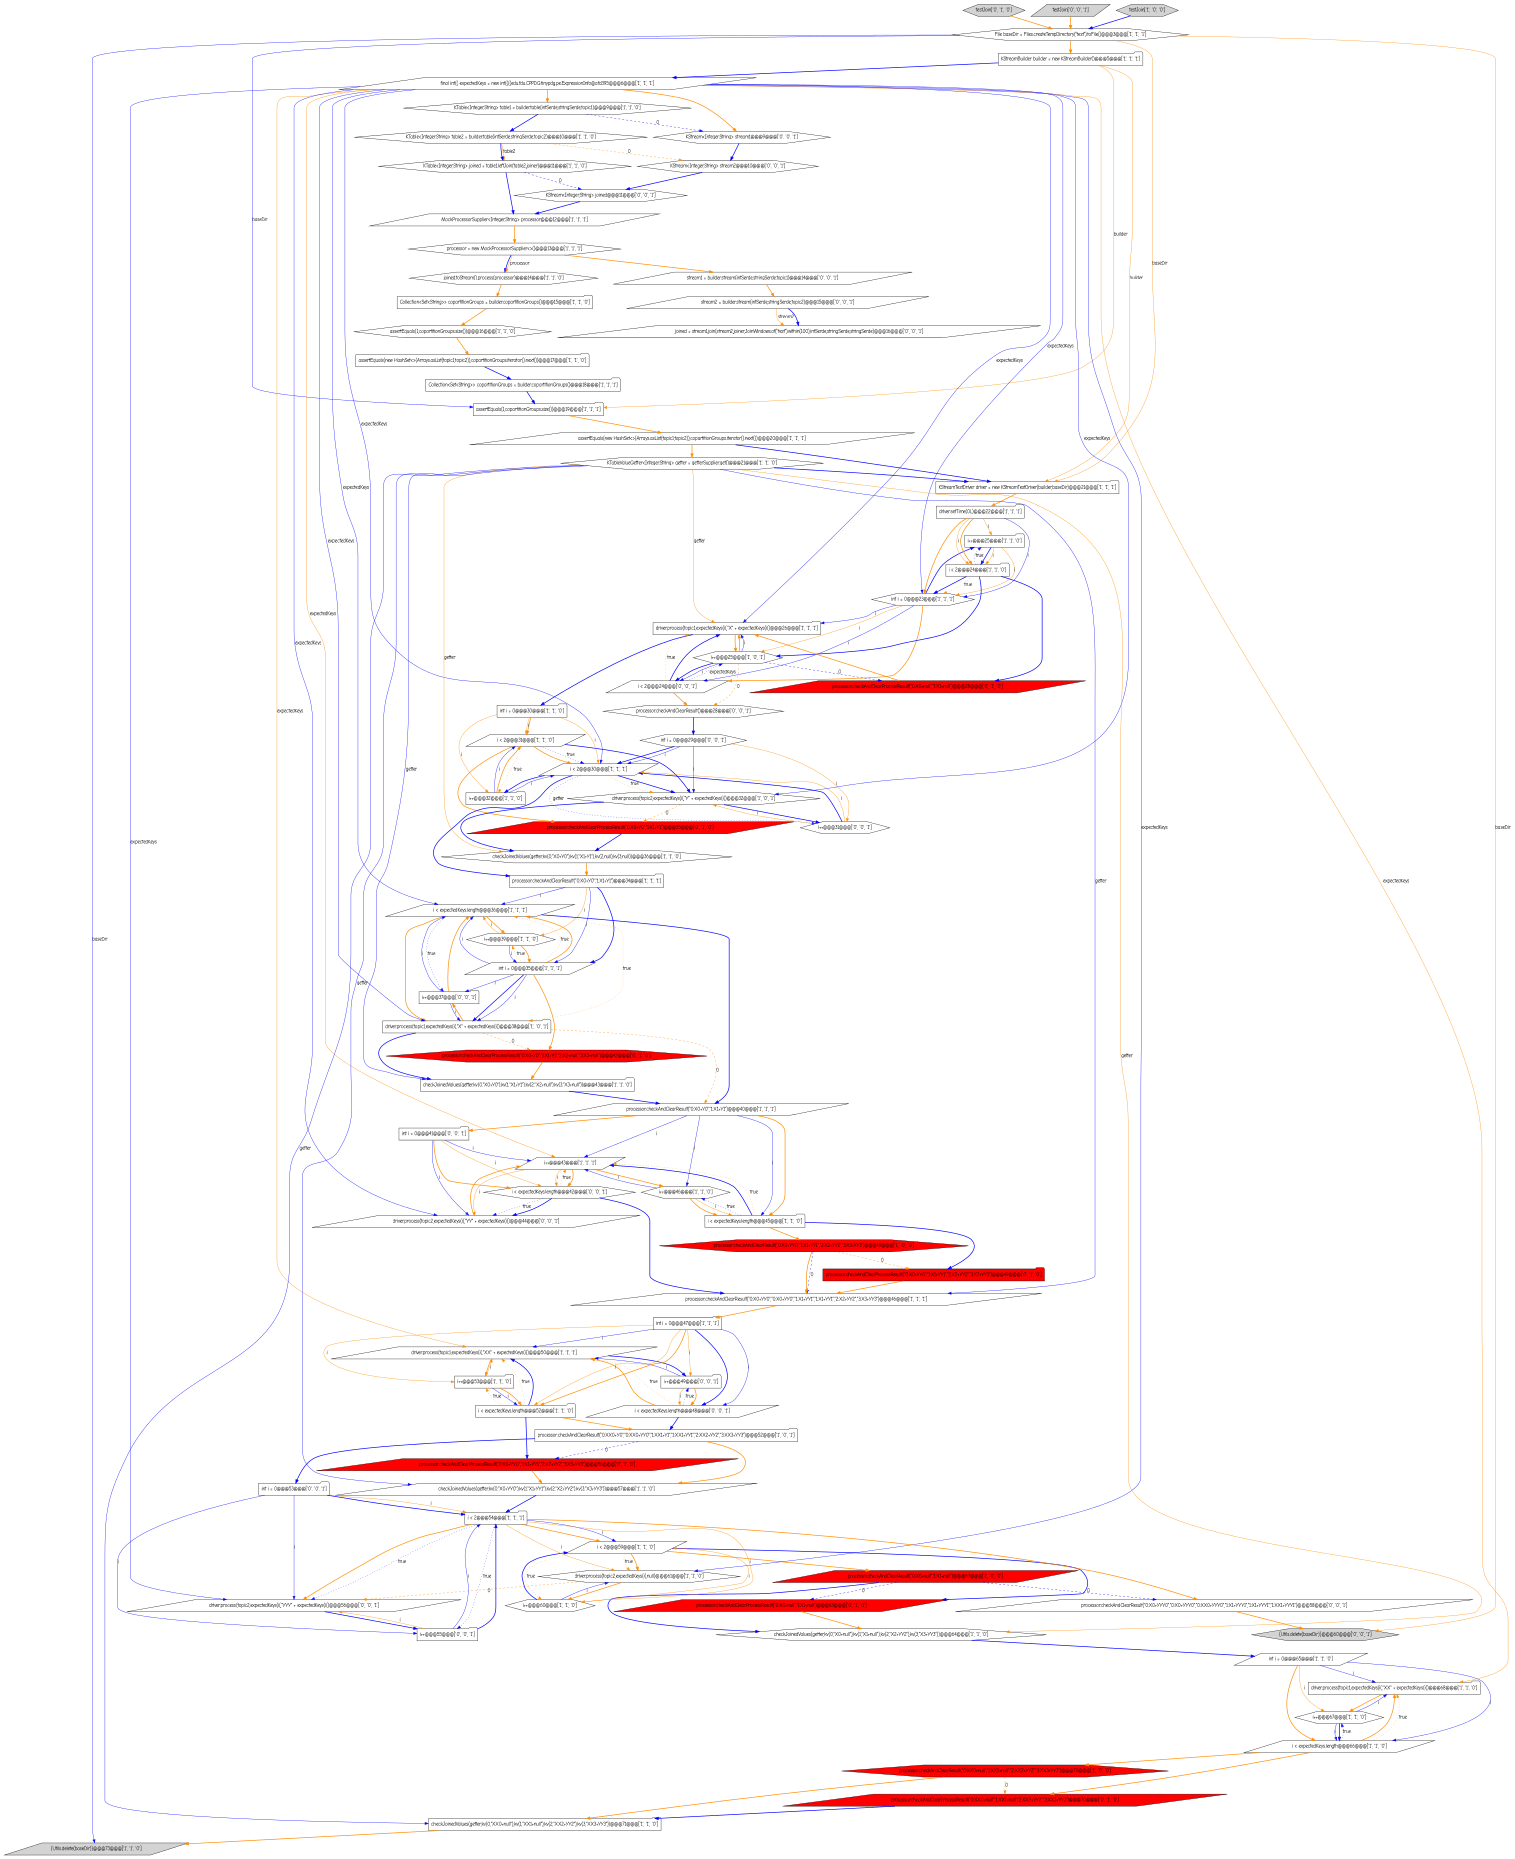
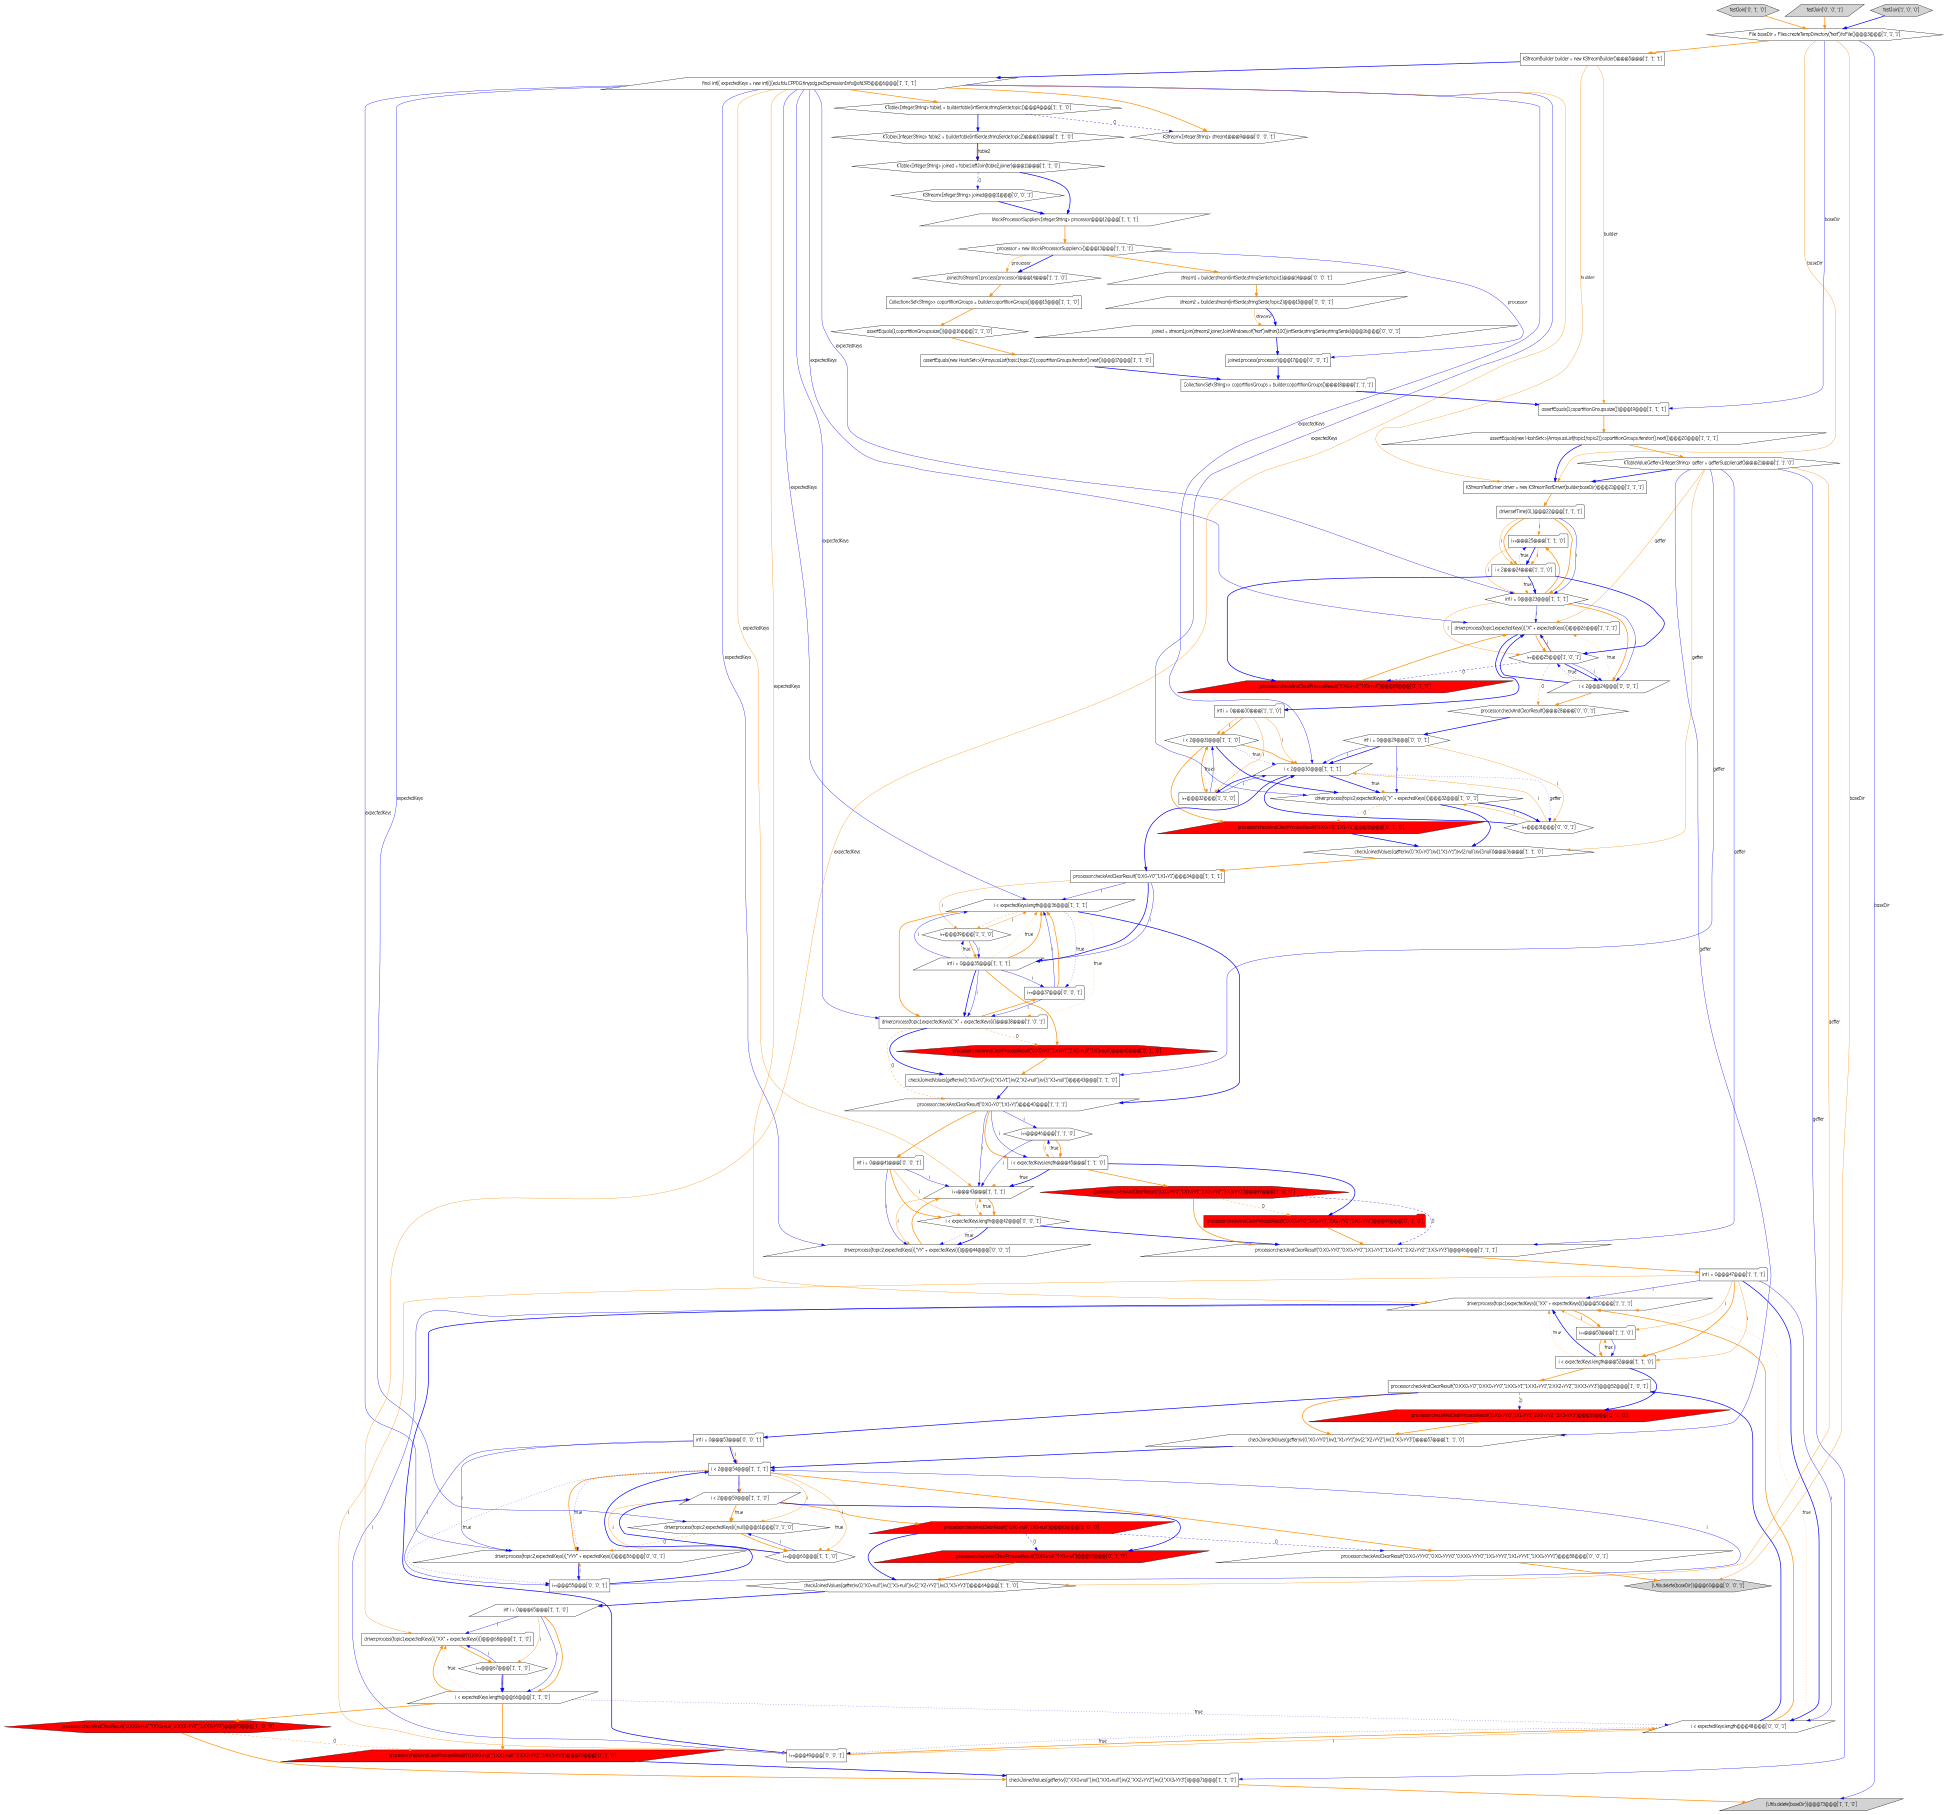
(728, 166) -> none
none -> (1278, 361)
(942, 565) -> (1560, 572)
(723, 672) -> (1572, 672)
(526, 740) -> (1212, 740)
(494, 924) -> (998, 918)
(517, 956) -> (963, 952)
(627, 1177) -> none
(1343, 1734) -> (1119, 1712)
